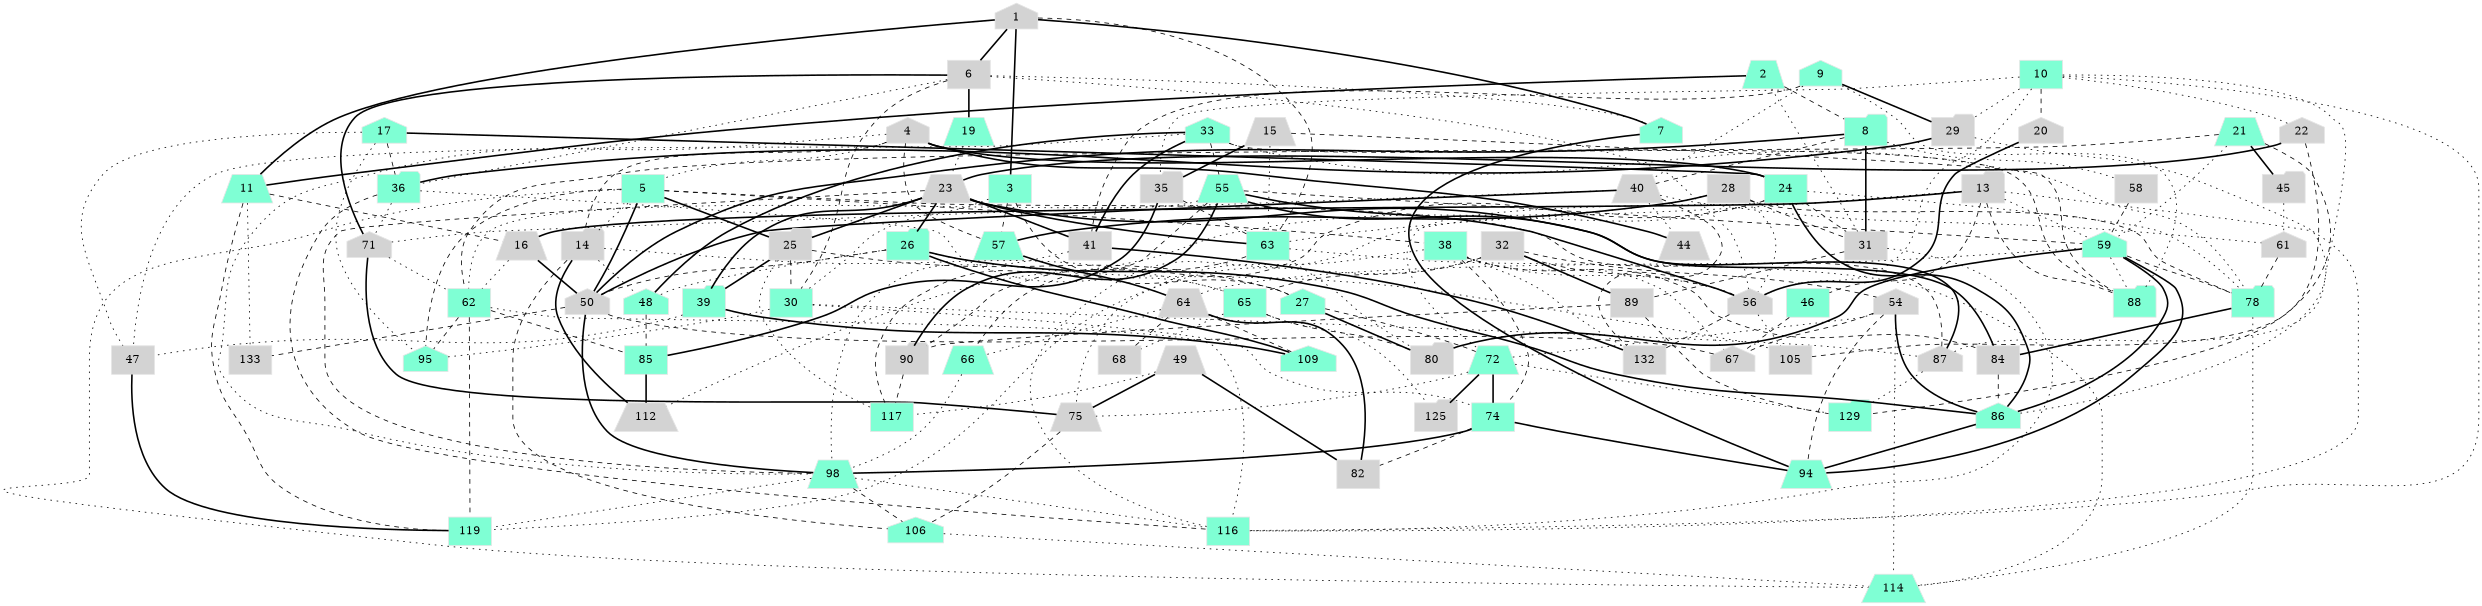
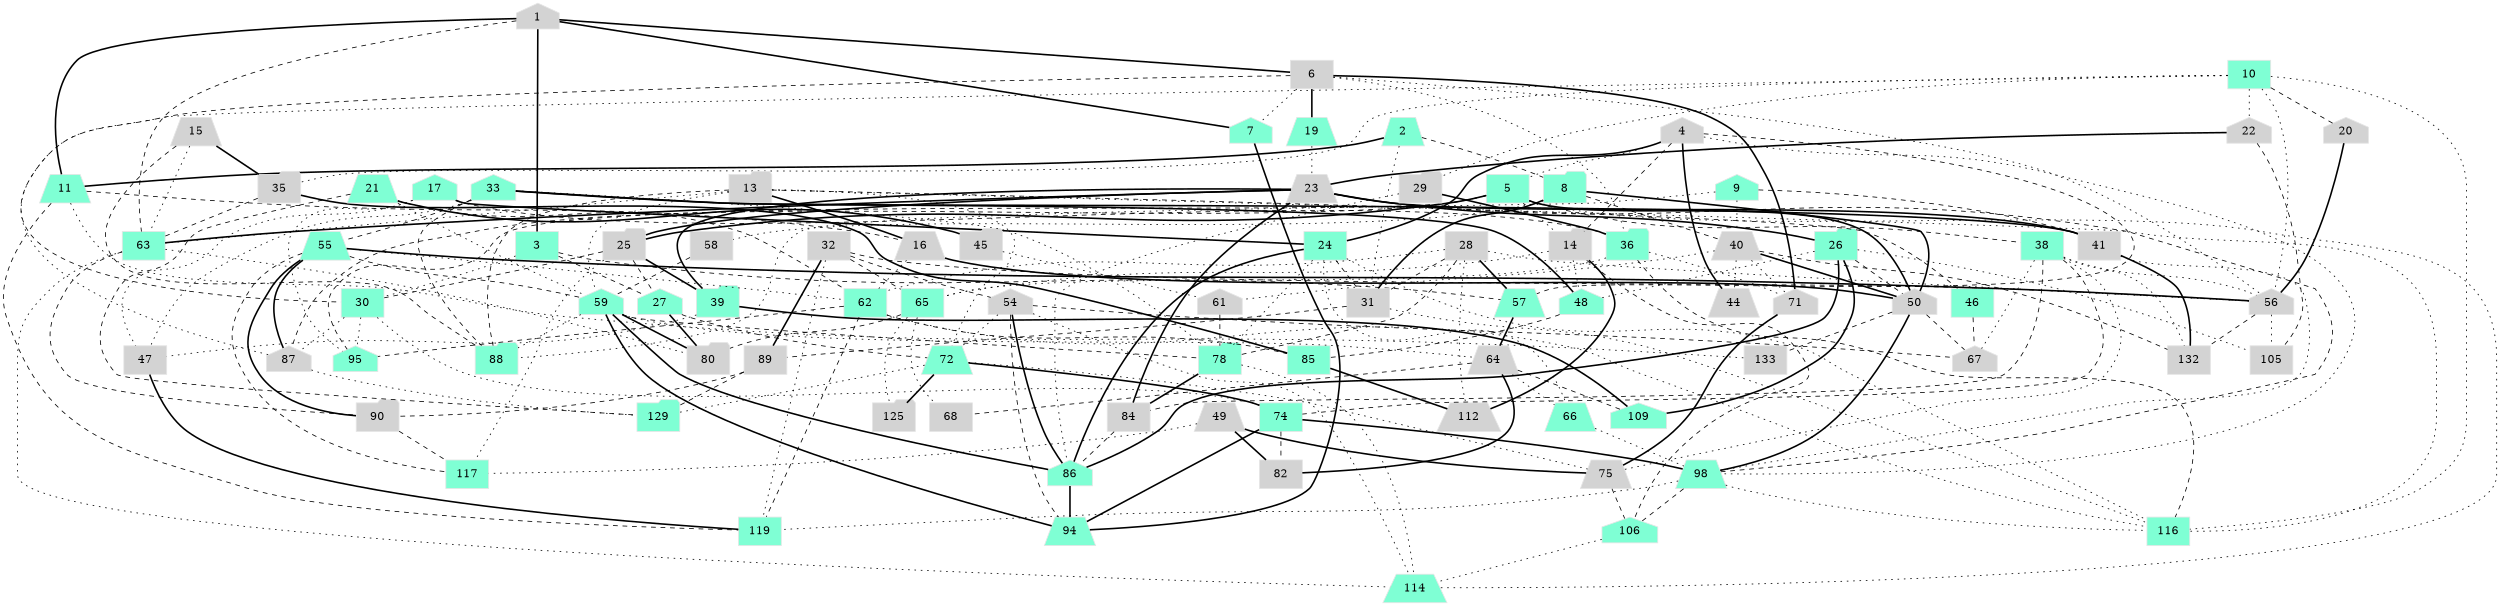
(1887, 103) -> none
(1352, 225) -> (1436, 335)
(418, 274) -> (1165, 264)
